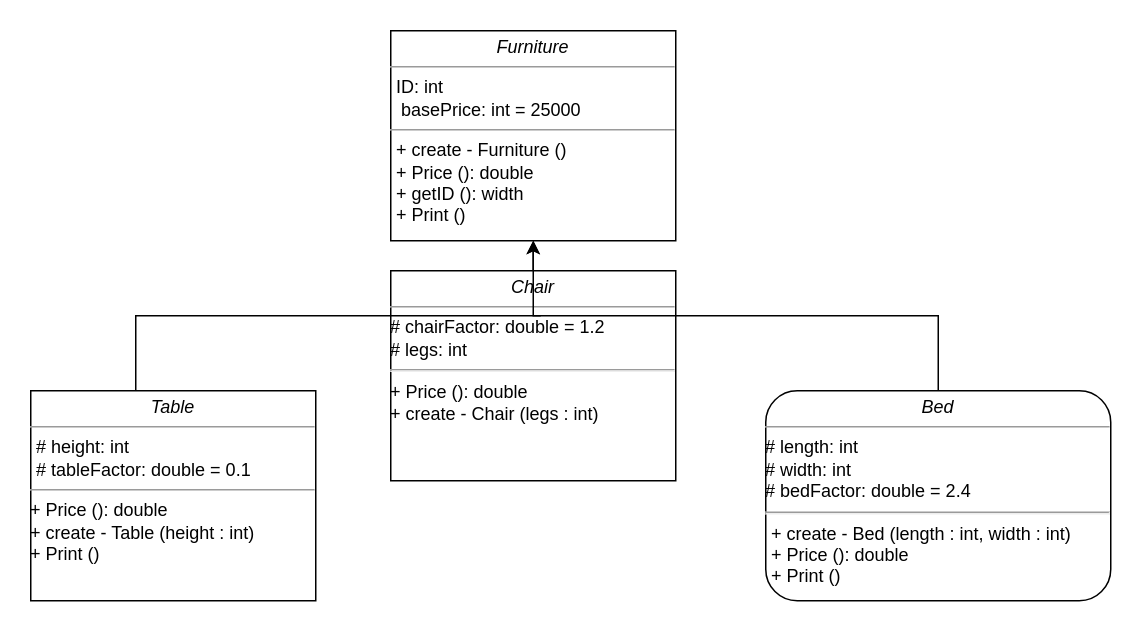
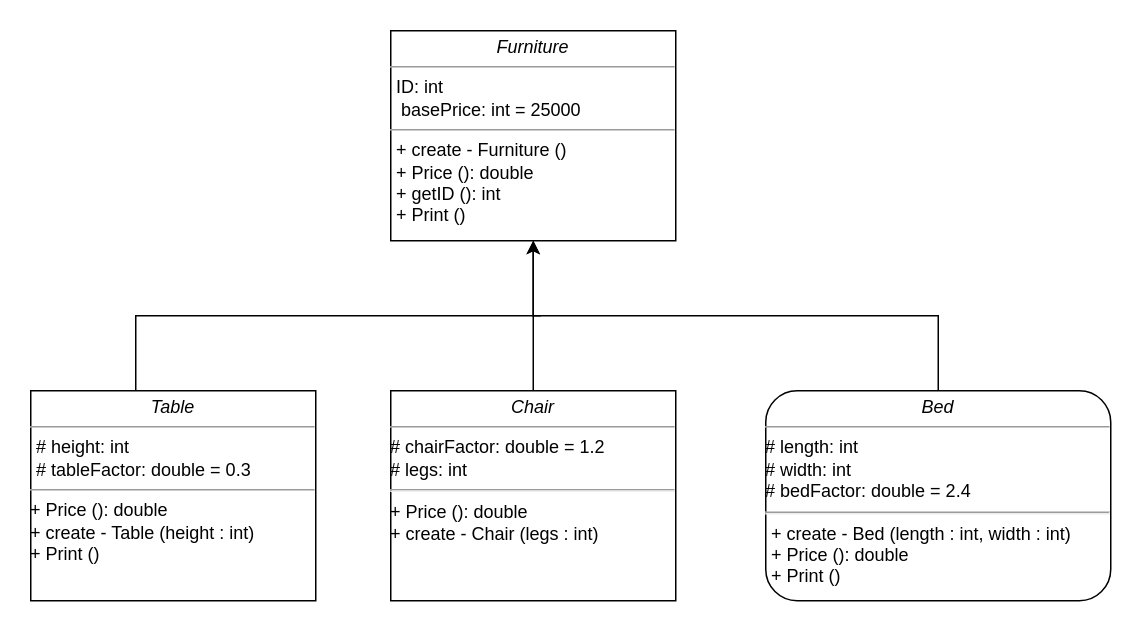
(495, 106) -> (495, 106)
(533, 376) -> (533, 496)
(164, 456) -> (164, 456)
